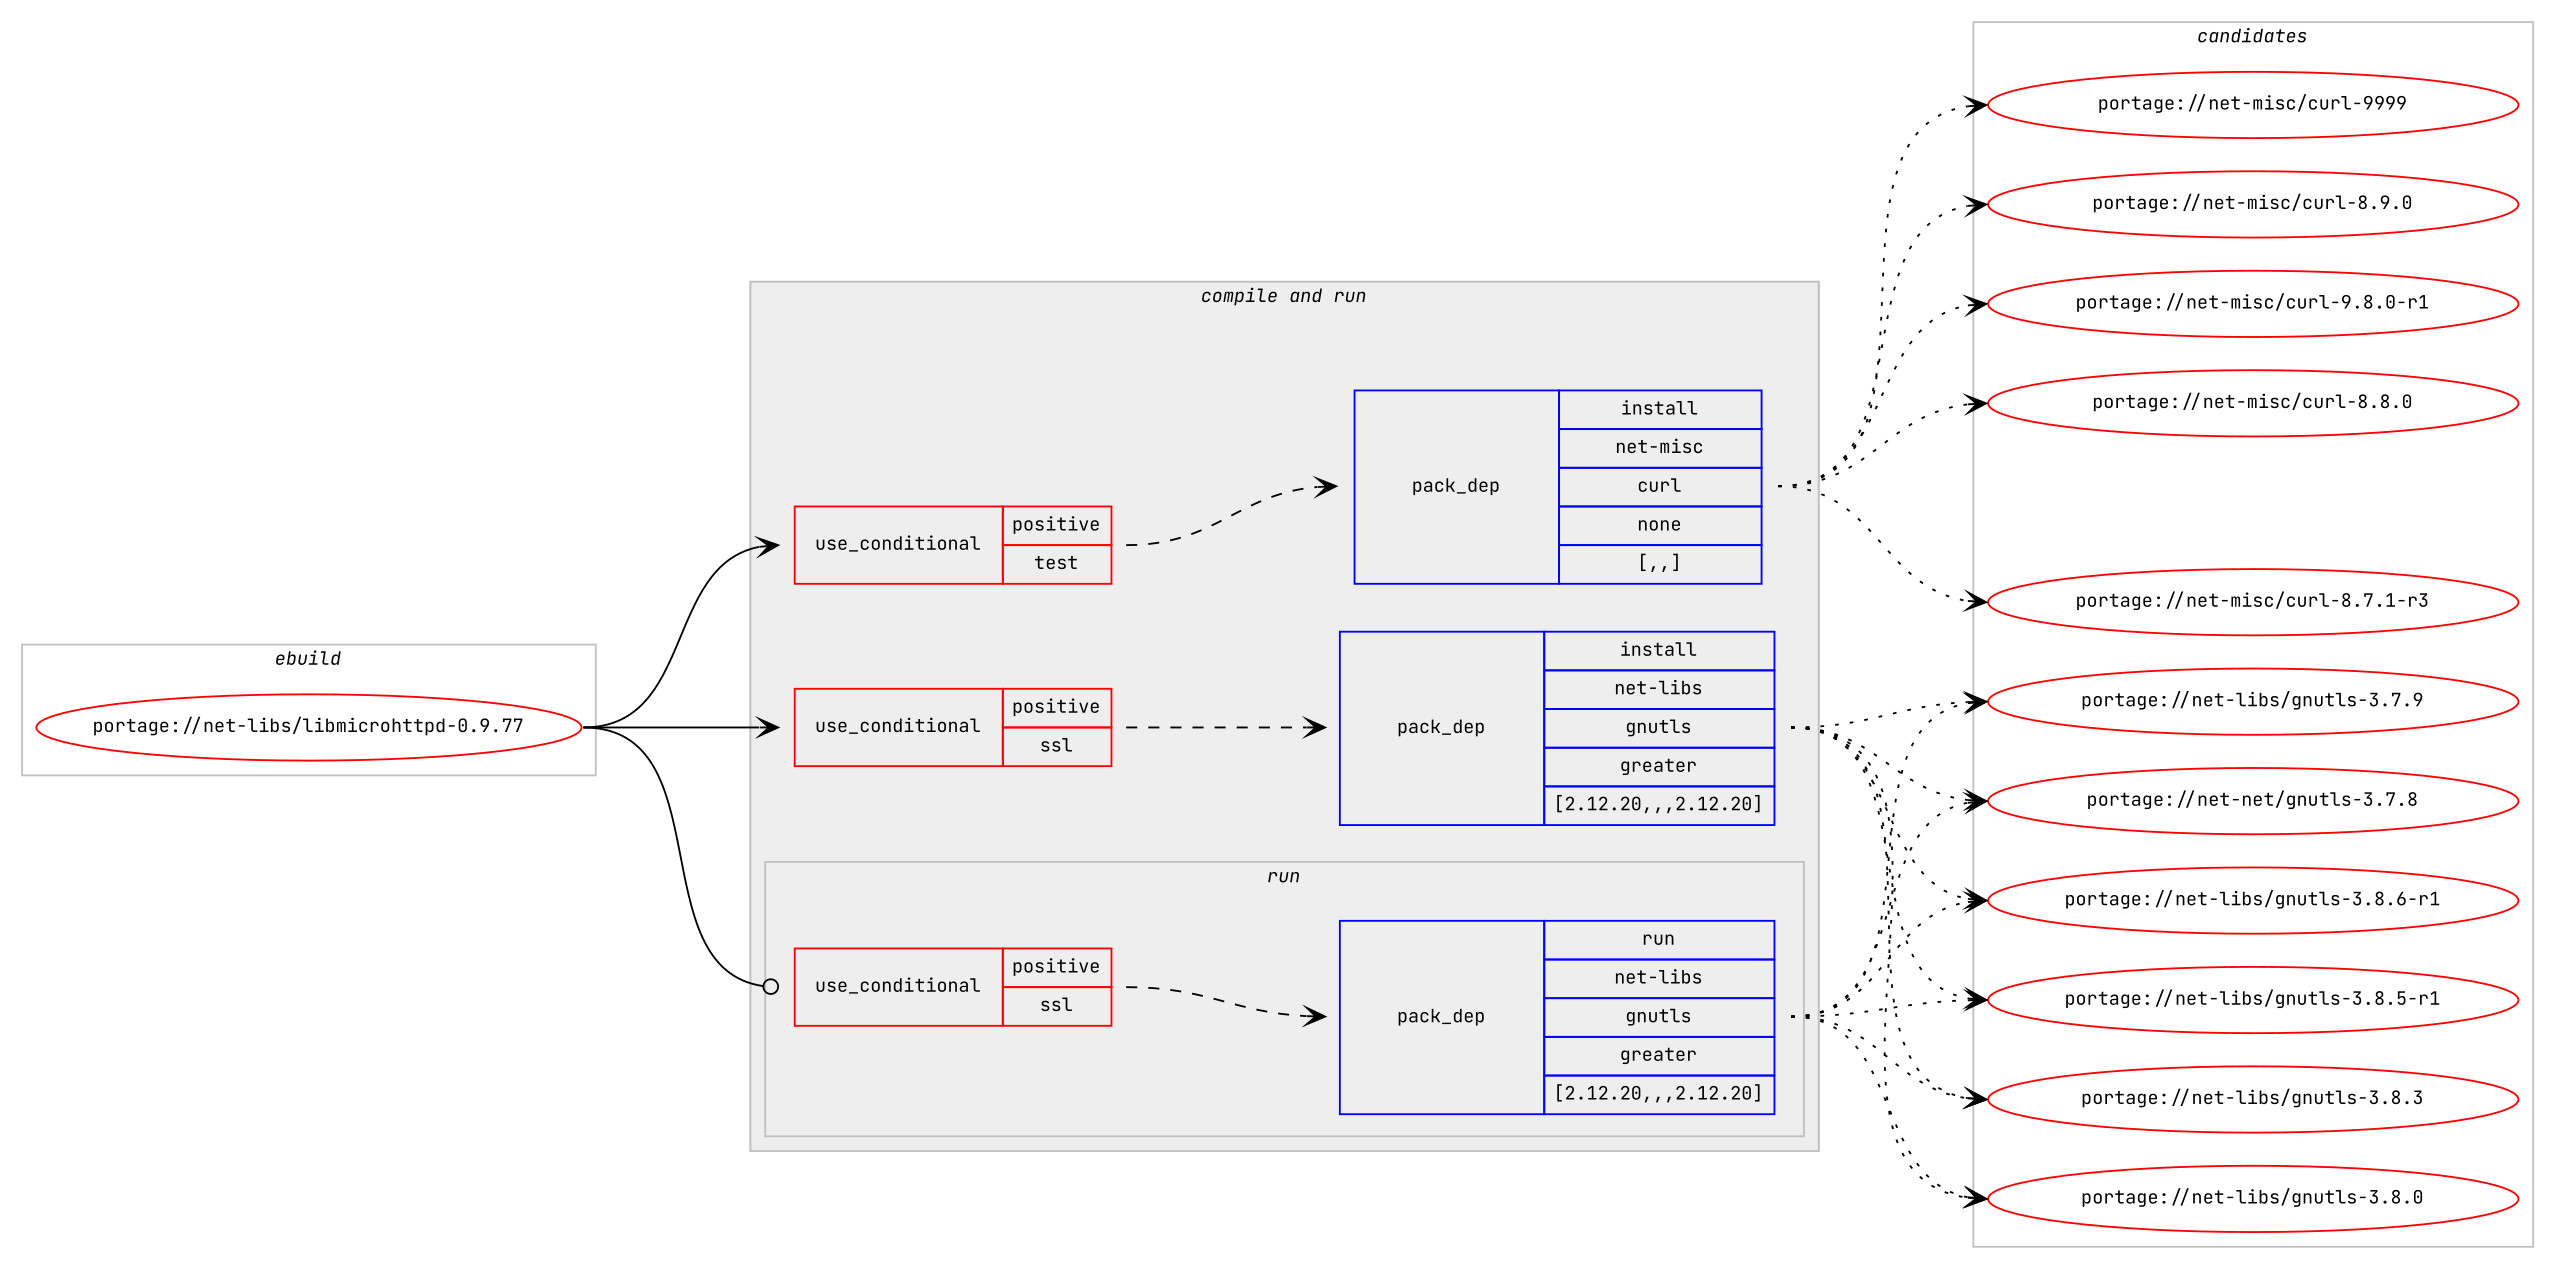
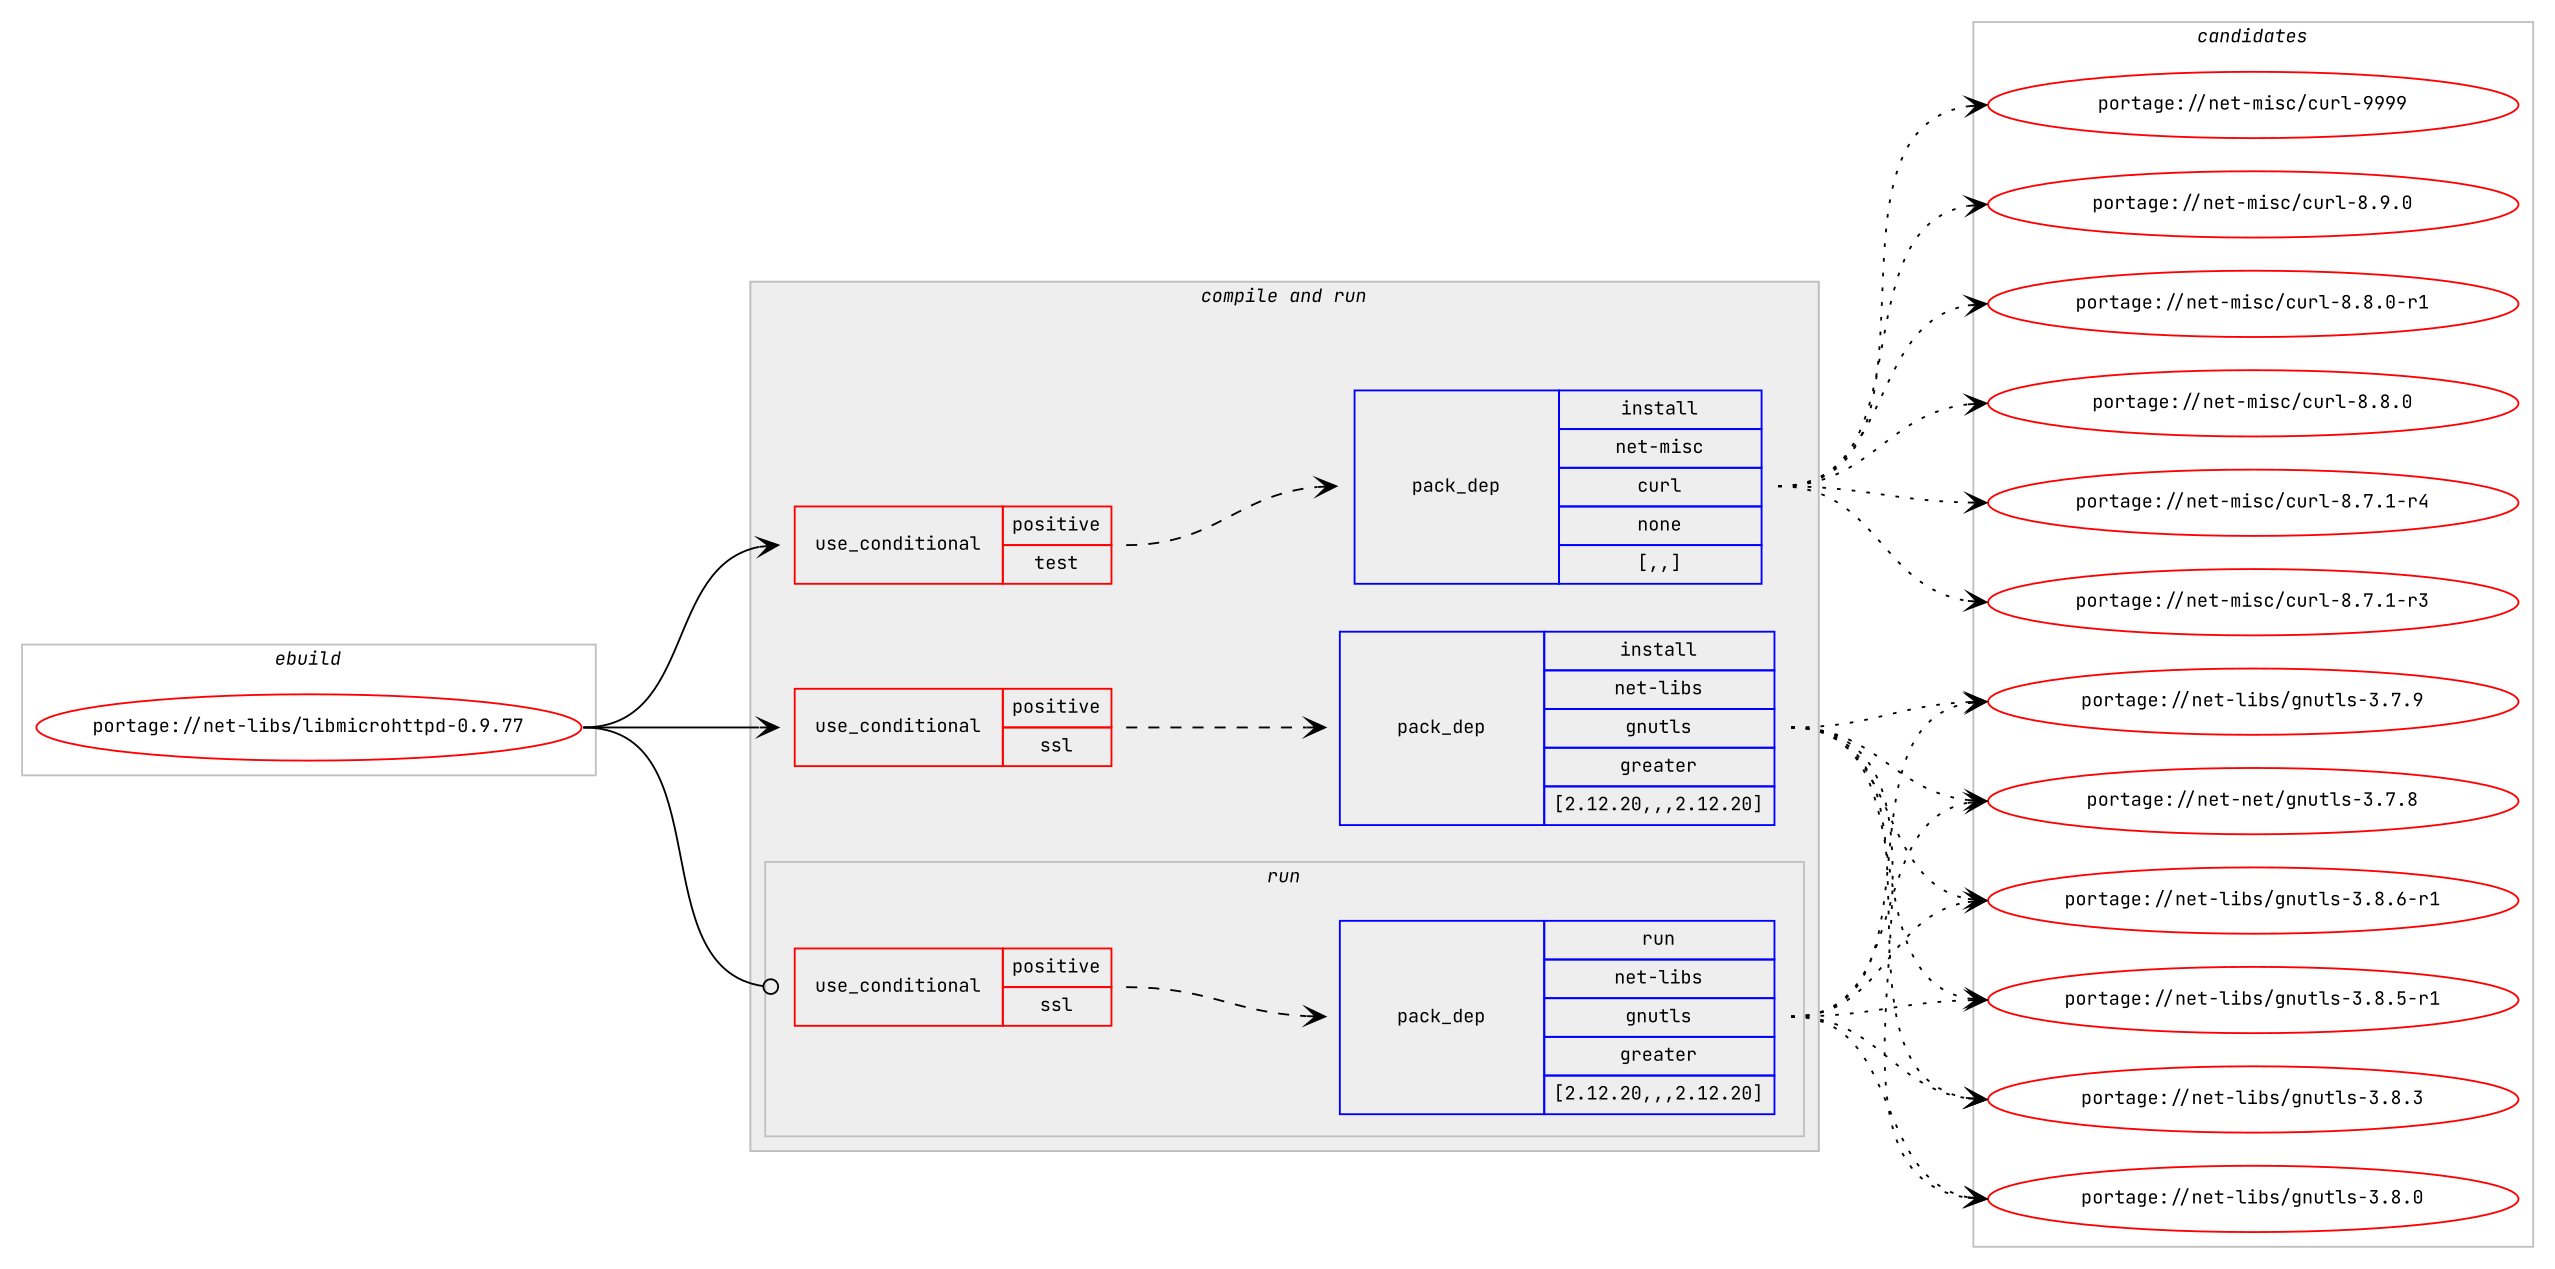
(2253, 304) -> (2253, 304)
none -> (2253, 503)
